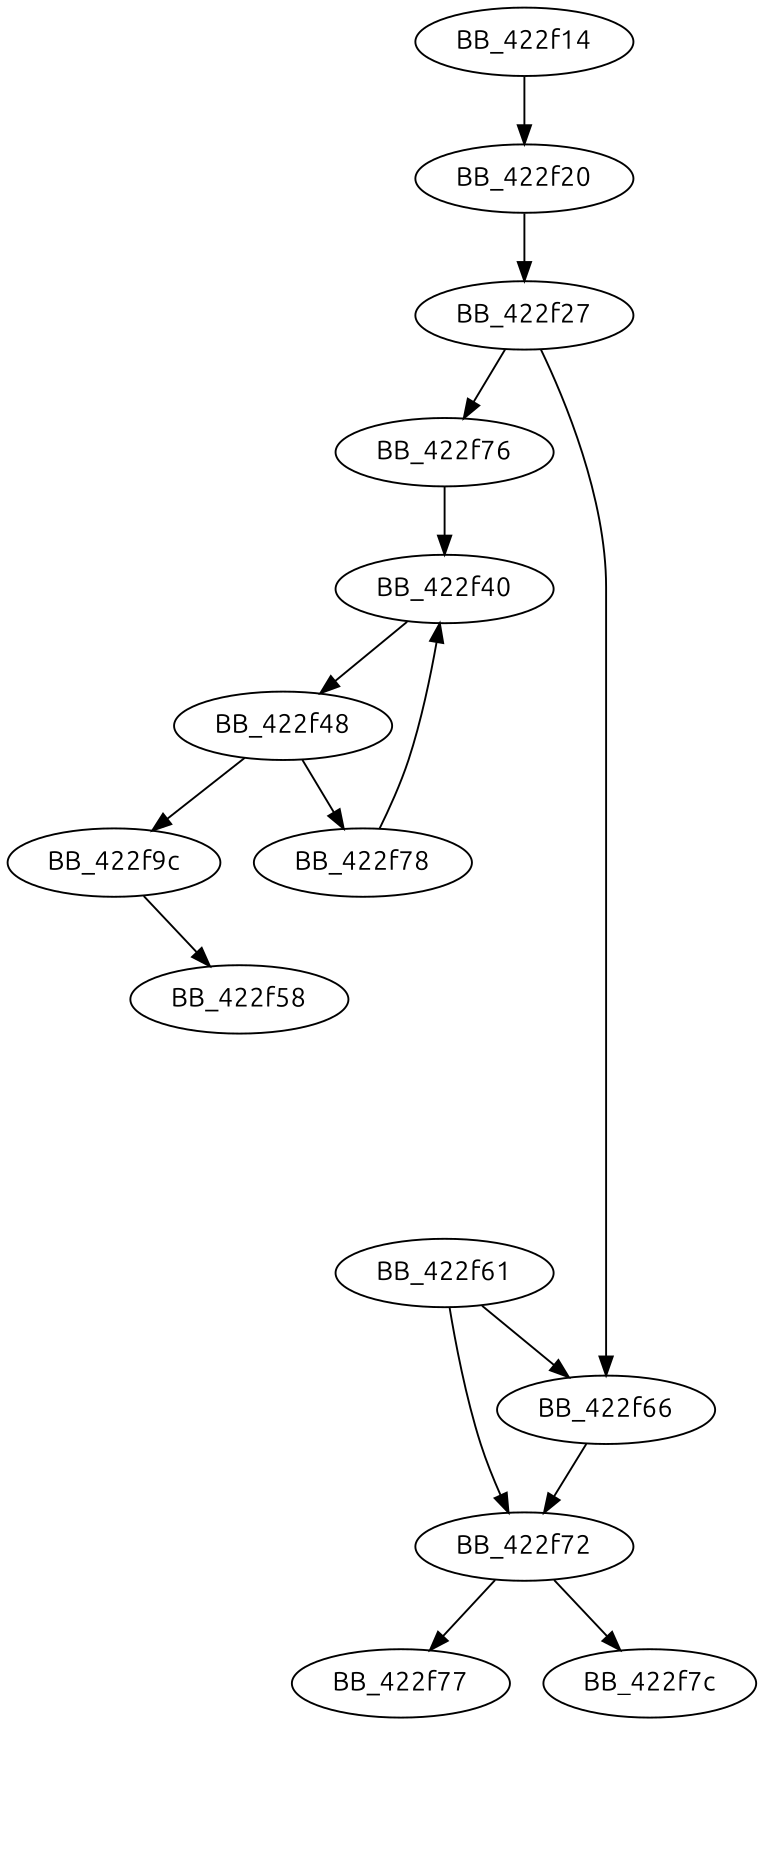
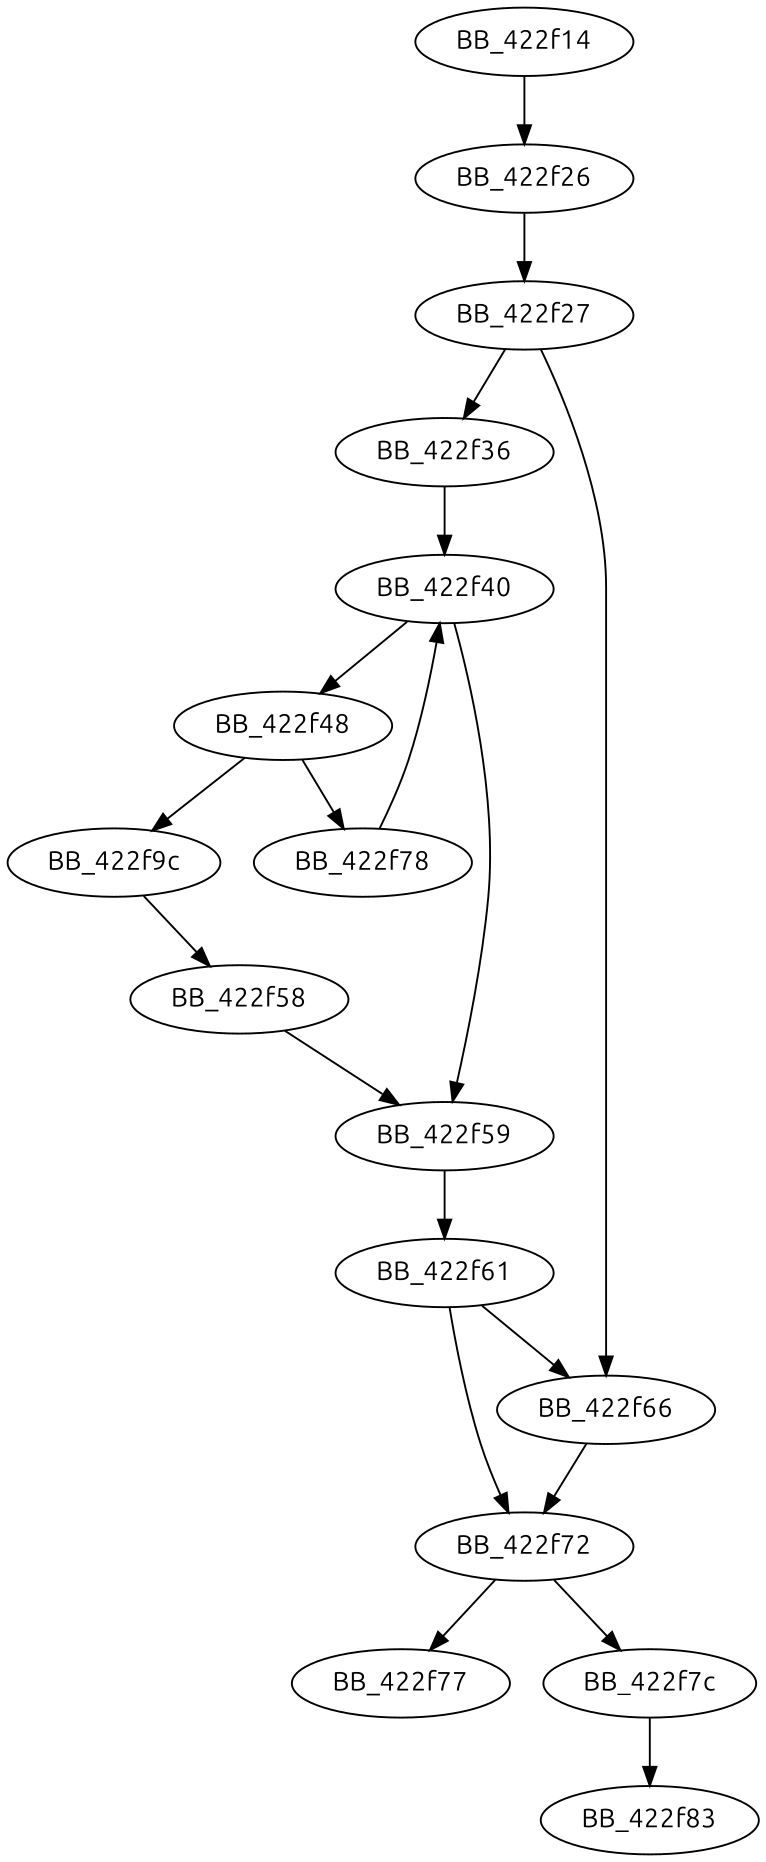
(524, 179) -> (524, 179)
(445, 452) -> (445, 452)
none -> (445, 1136)
none -> (650, 1820)
